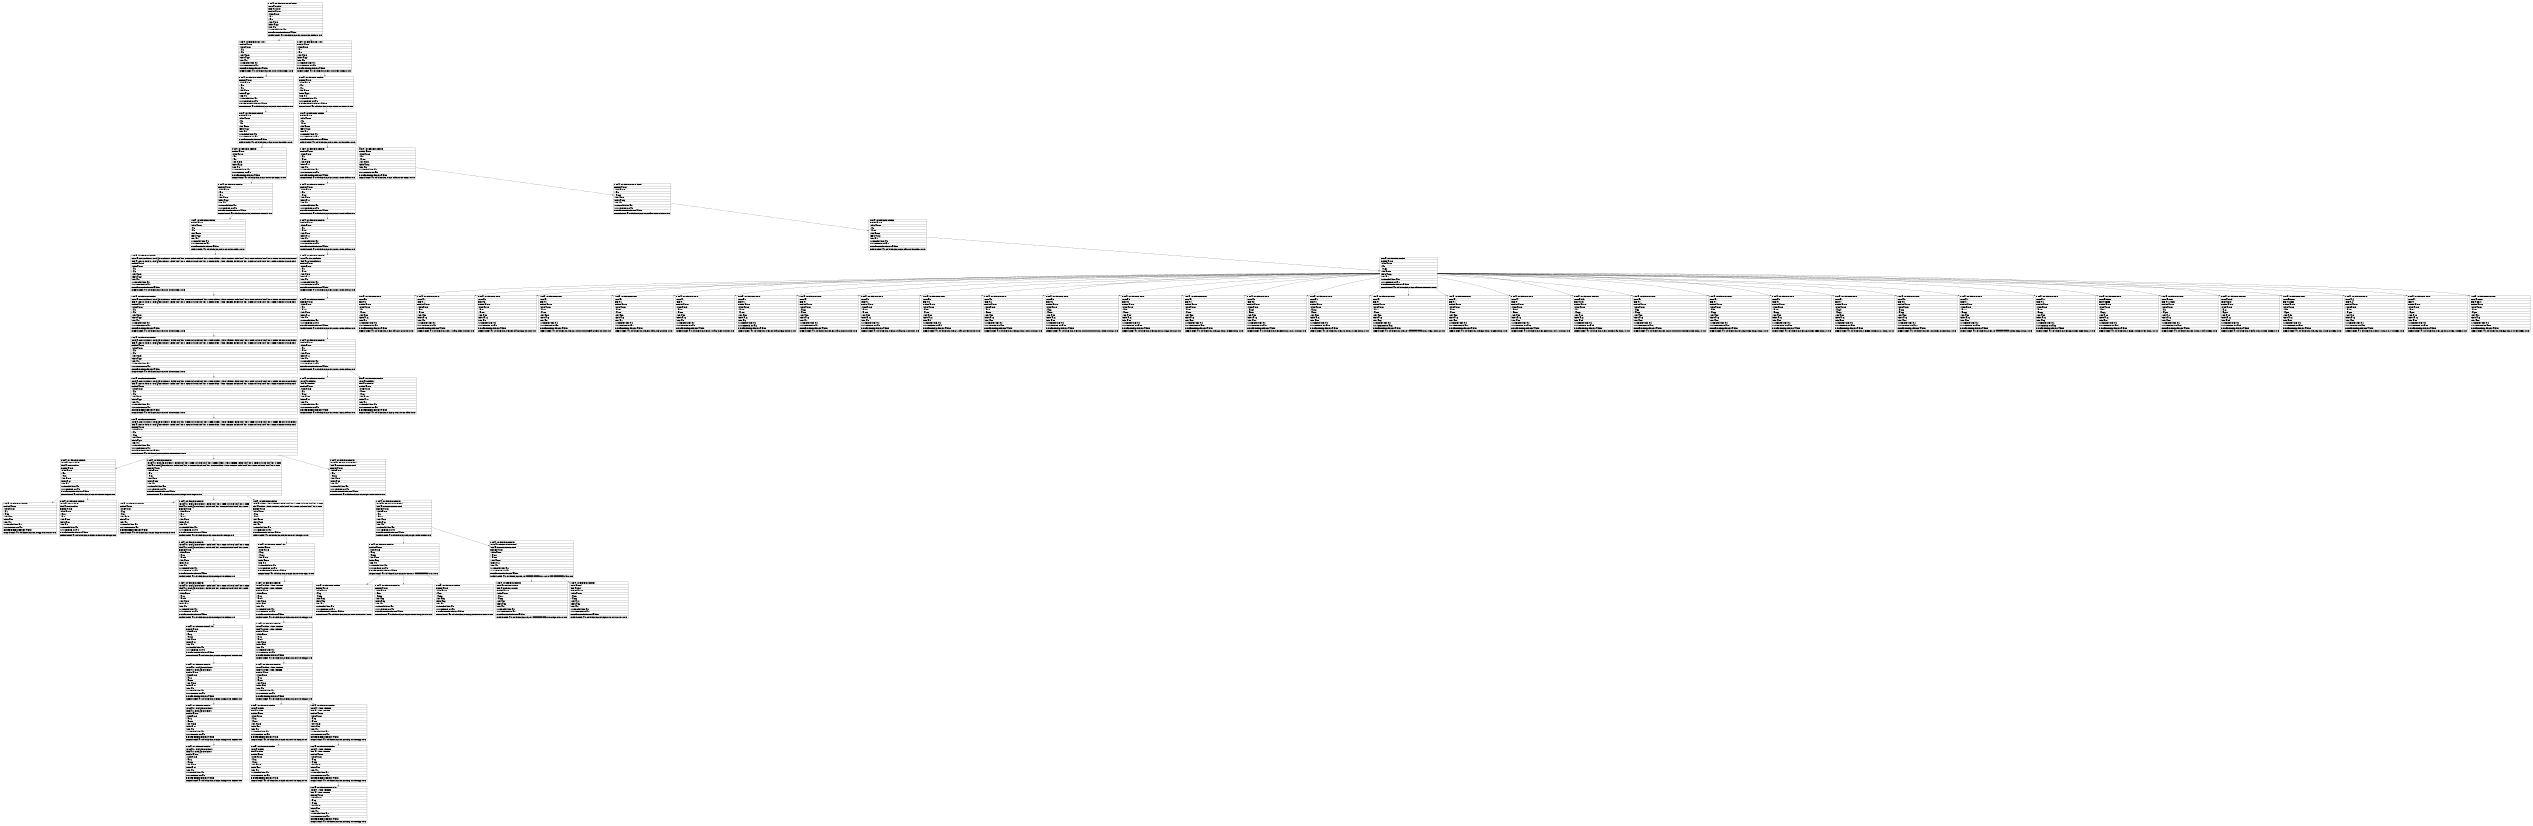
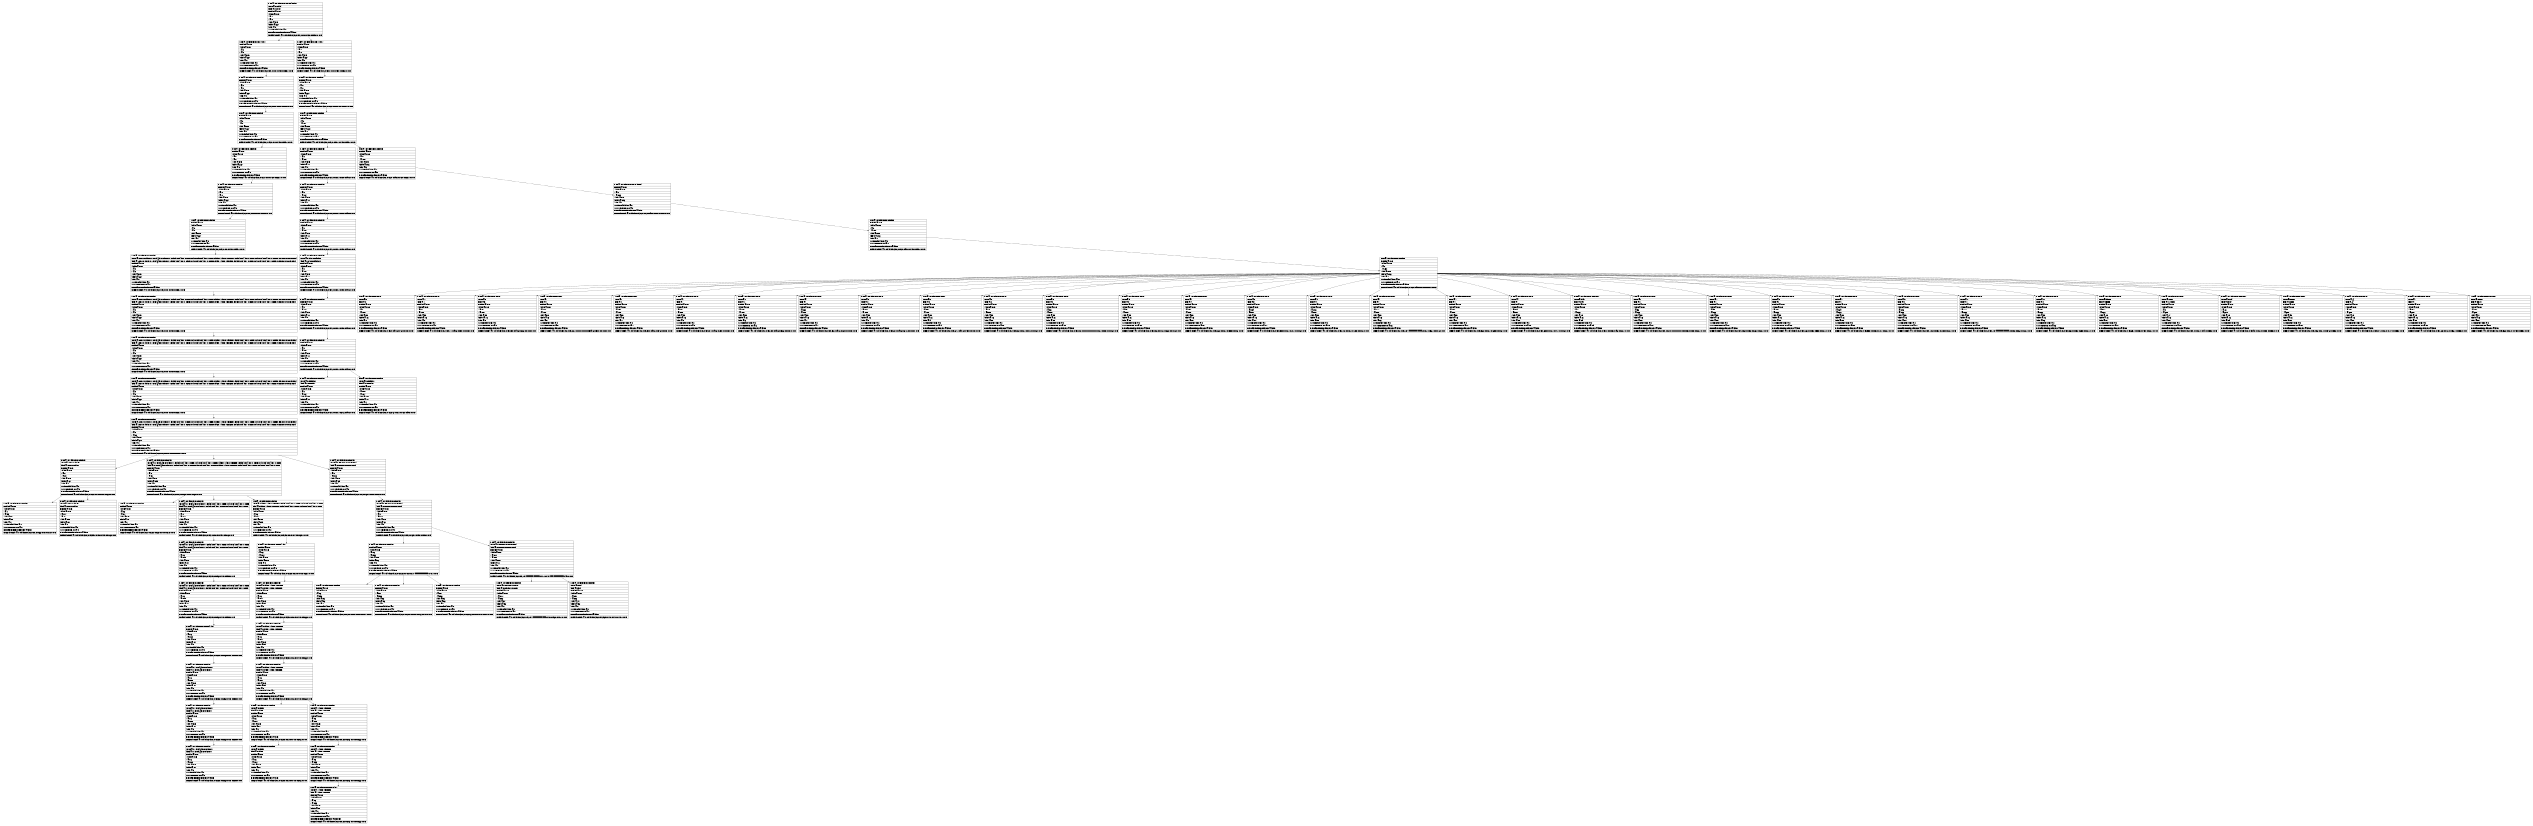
(325, 819) -> (326, 819)
